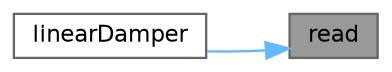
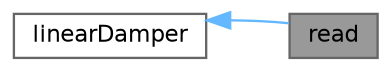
(236, 51) -> (260, 21)
